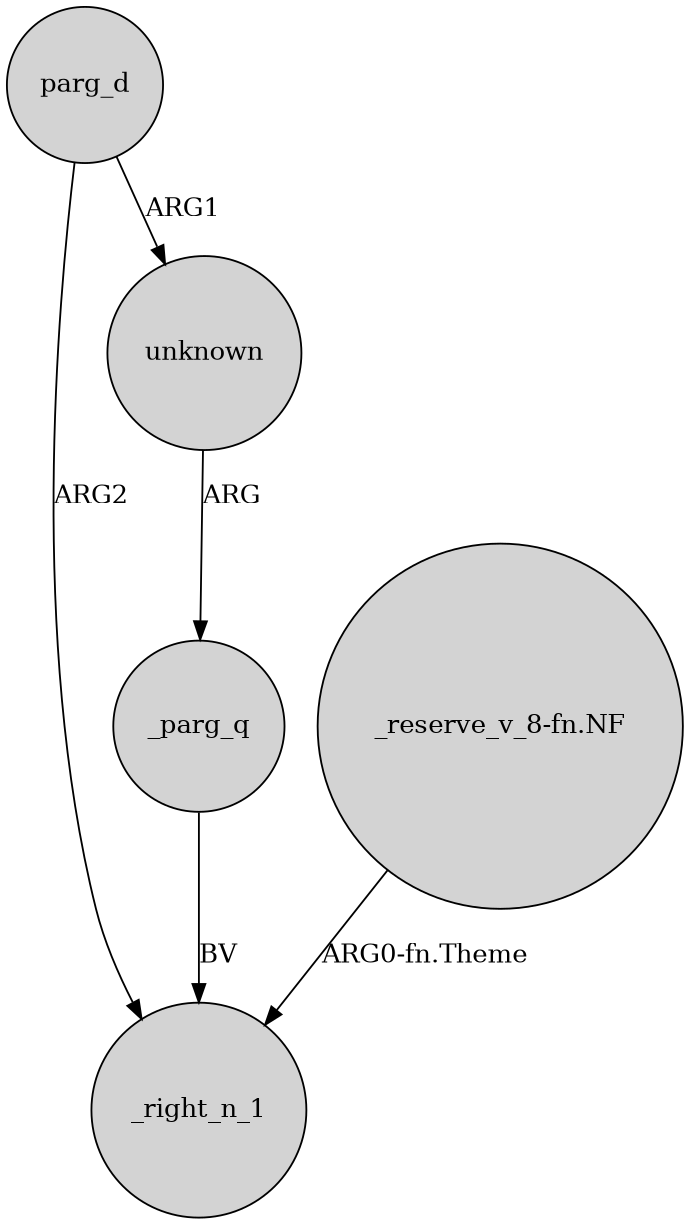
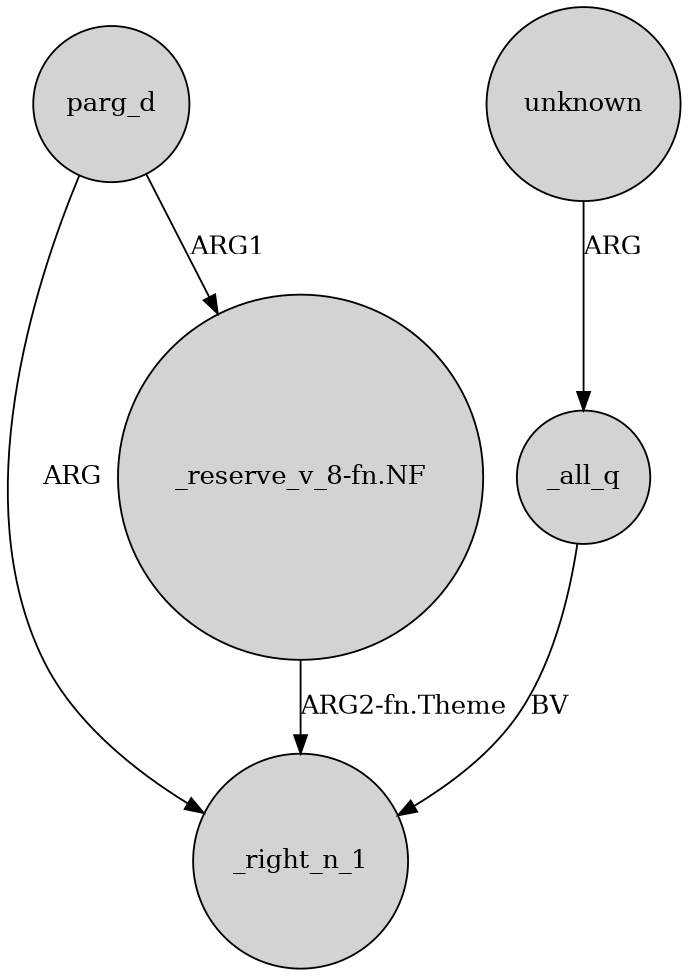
(137, 201) -> (178, 235)
(91, 497) -> (73, 477)
(199, 726) -> (584, 477)
(425, 956) -> (403, 707)
